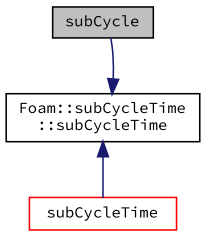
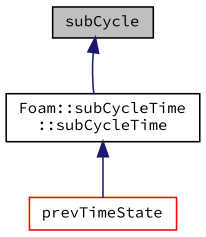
(113, 58) -> (93, 74)
(103, 214) -> (103, 214)
